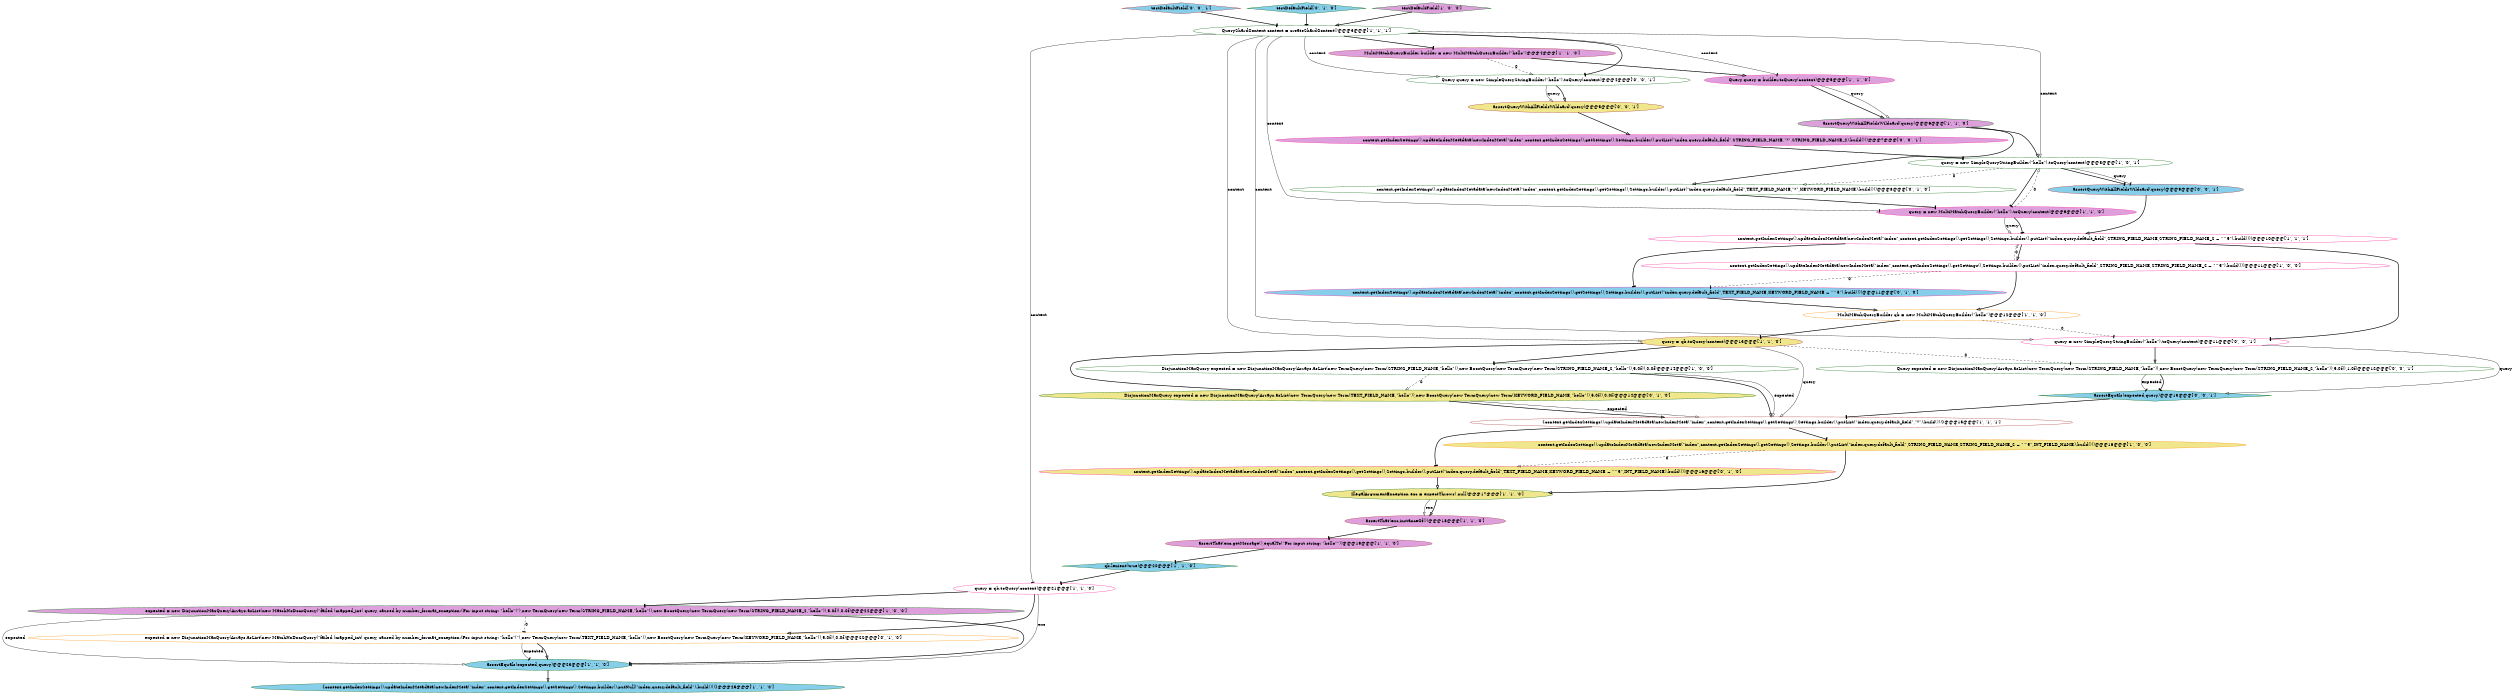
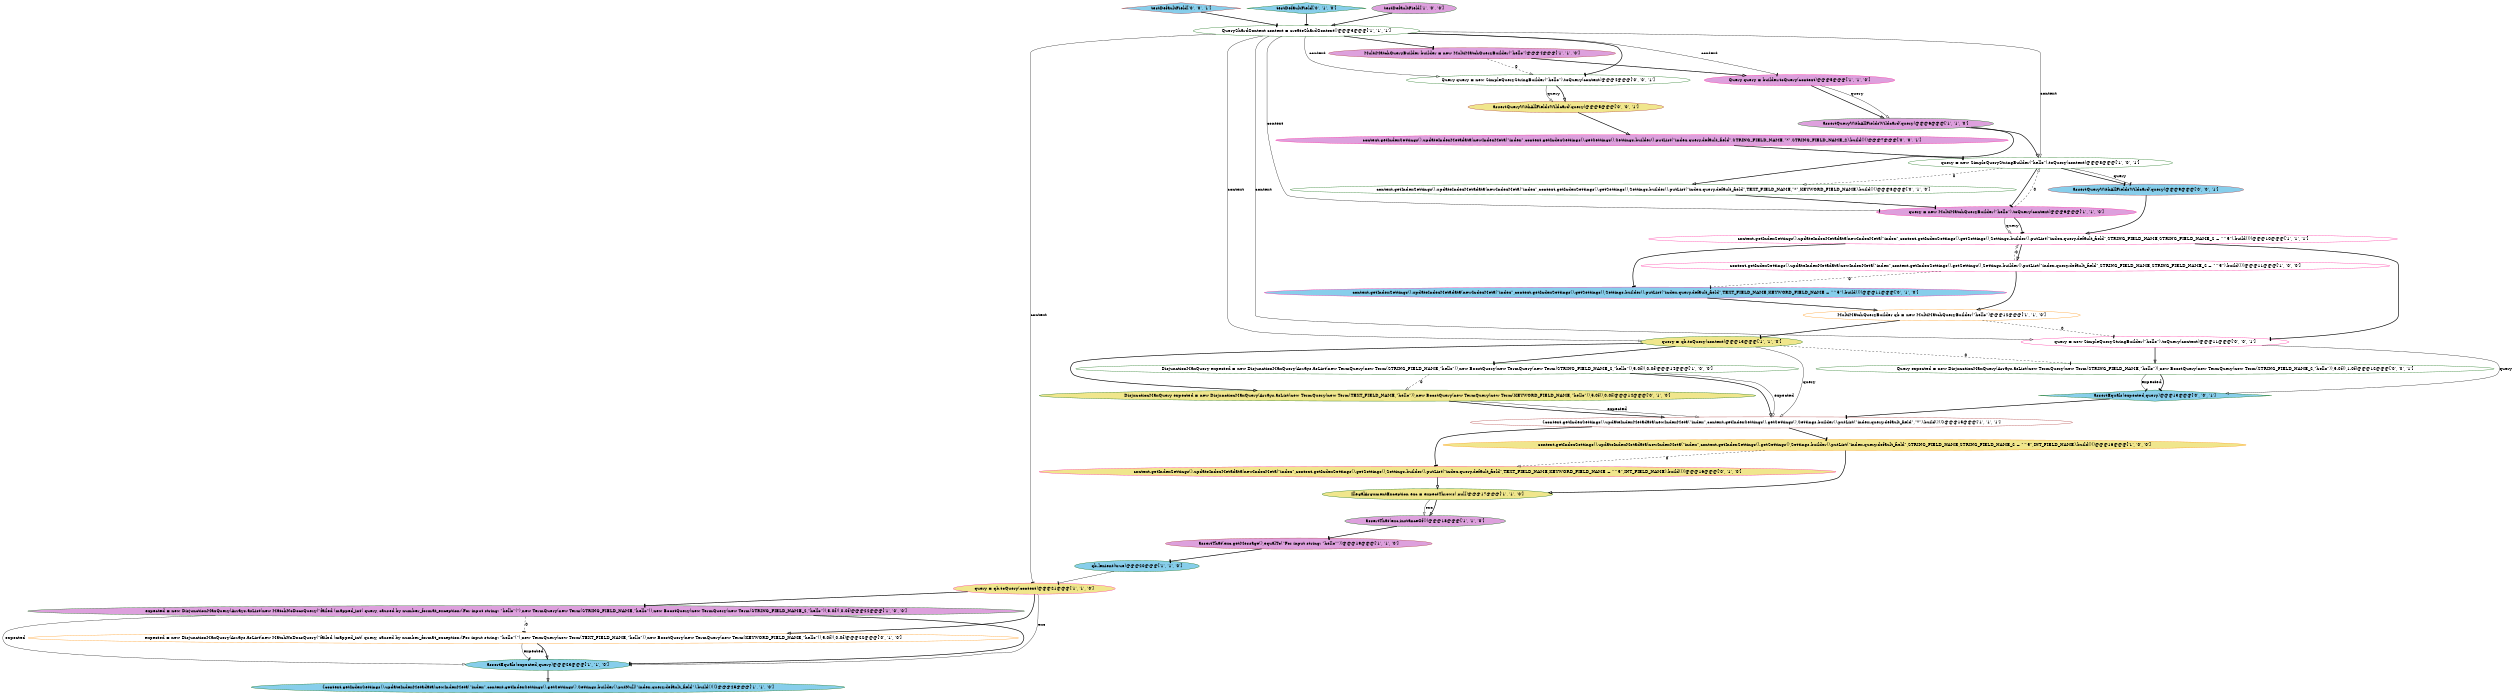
(1432, 8) -> (1414, 8)
(1722, 342) -> (1722, 342)
(1425, 521) -> (1425, 521)
(1150, 566) -> (1137, 566)
(1096, 577) -> (1087, 577)
(1034, 589) -> (1034, 589)
